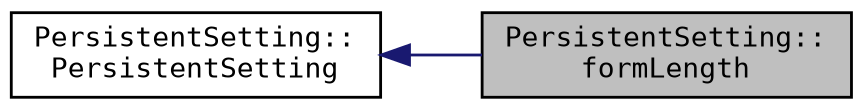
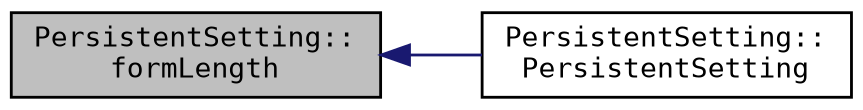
(446, 55) -> (446, 55)
